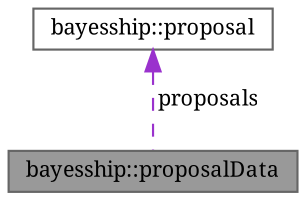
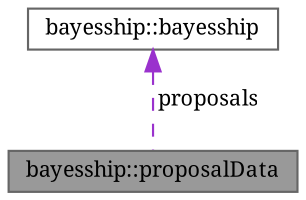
(153, 29) -> (153, 29)
